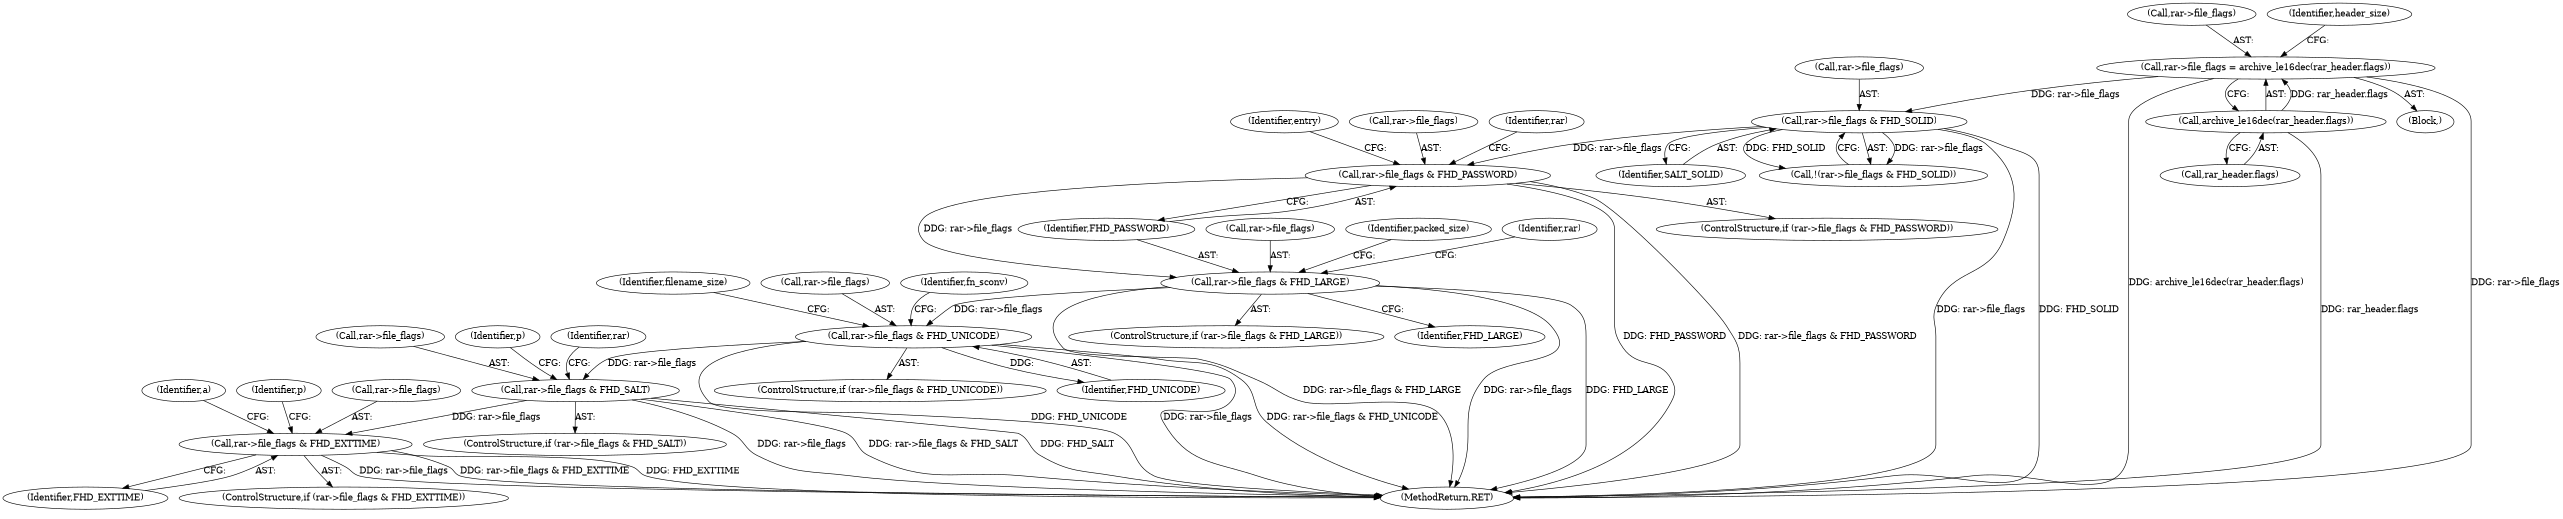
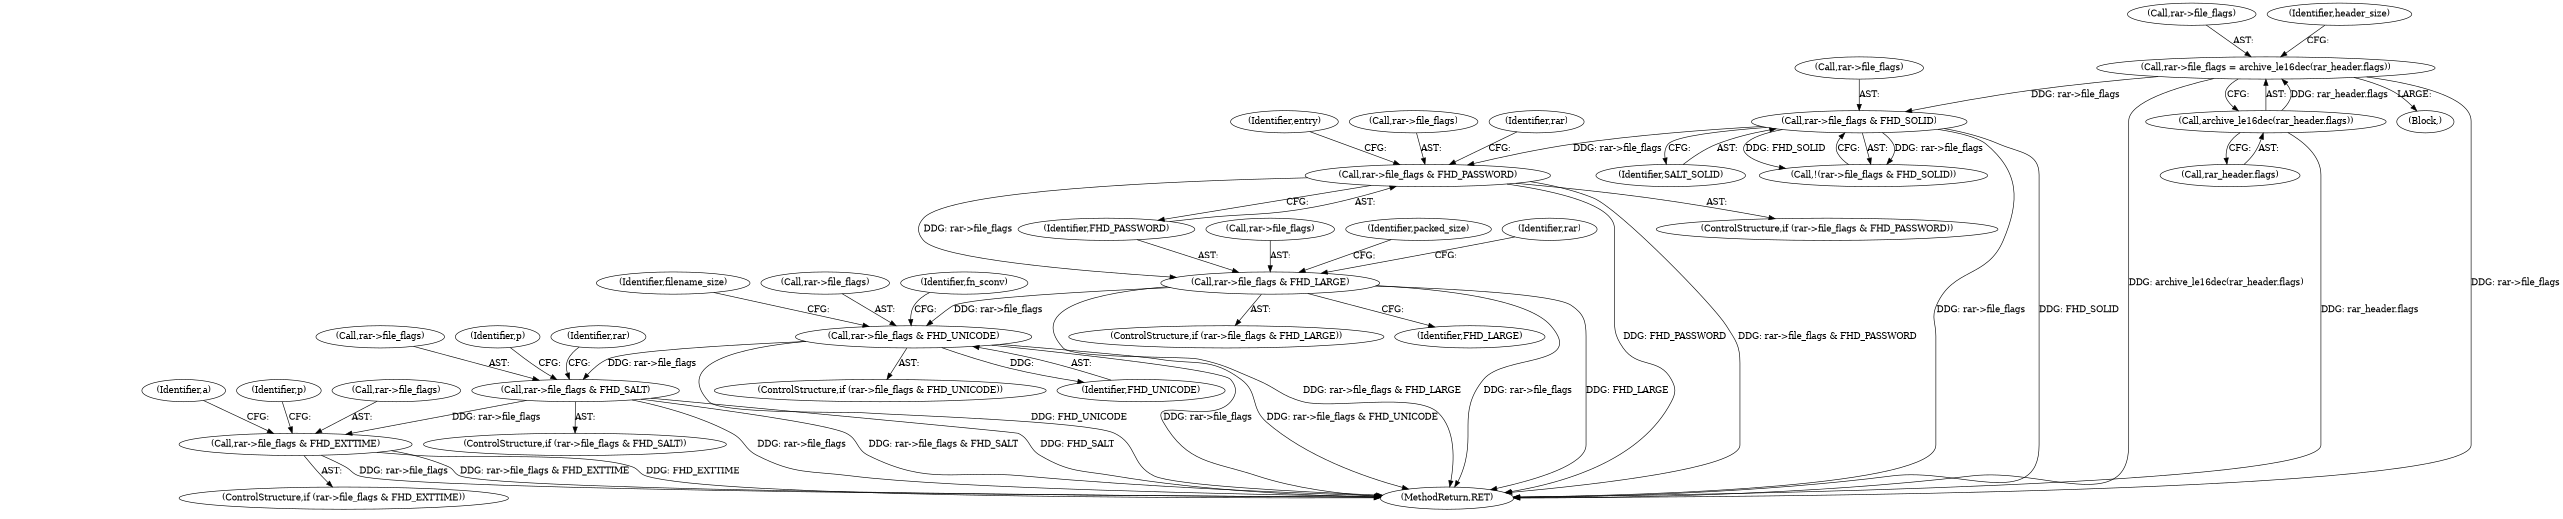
(2416, 95) -> (2416, 95)
(85, 498) -> none
